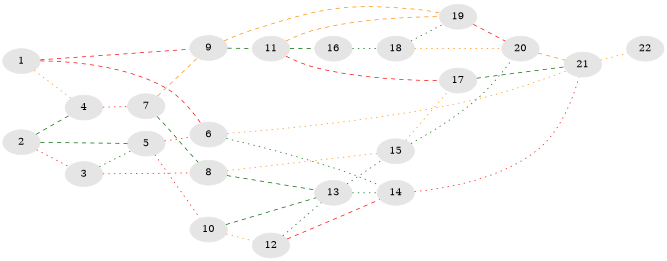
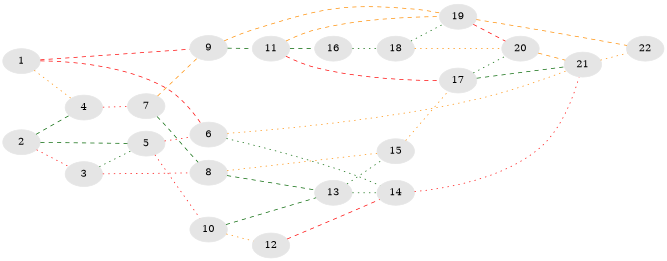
none -> (552, 32)
(466, 108) -> (489, 65)
(302, 219) -> none
